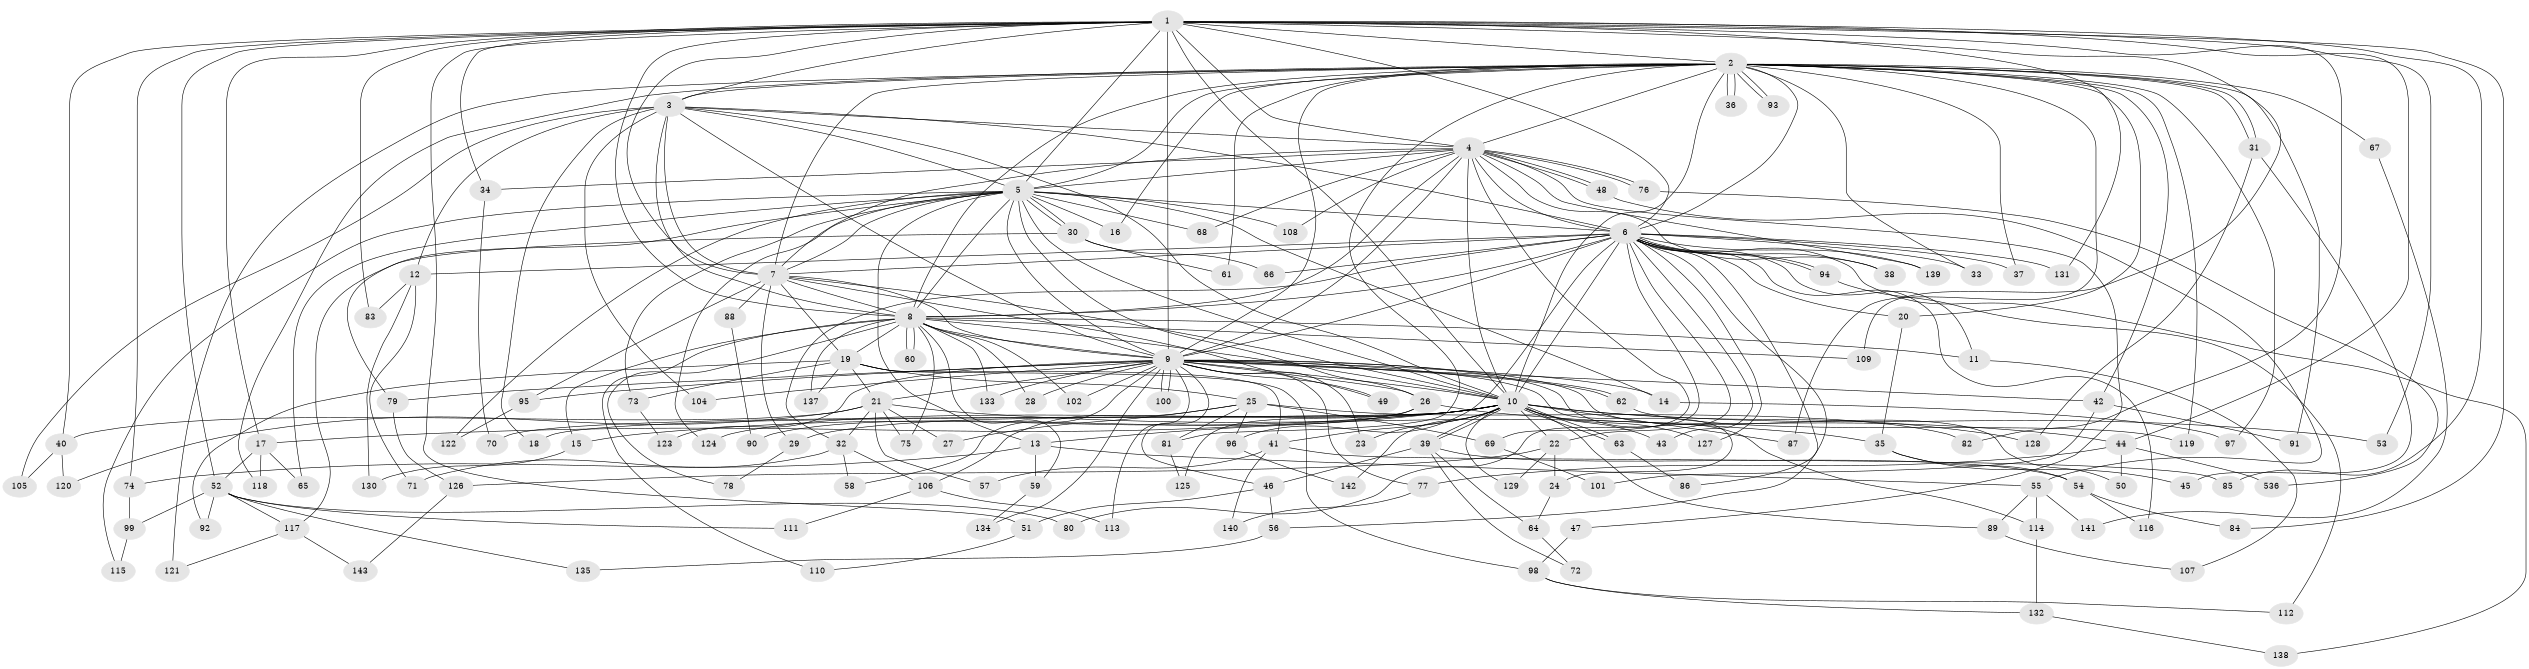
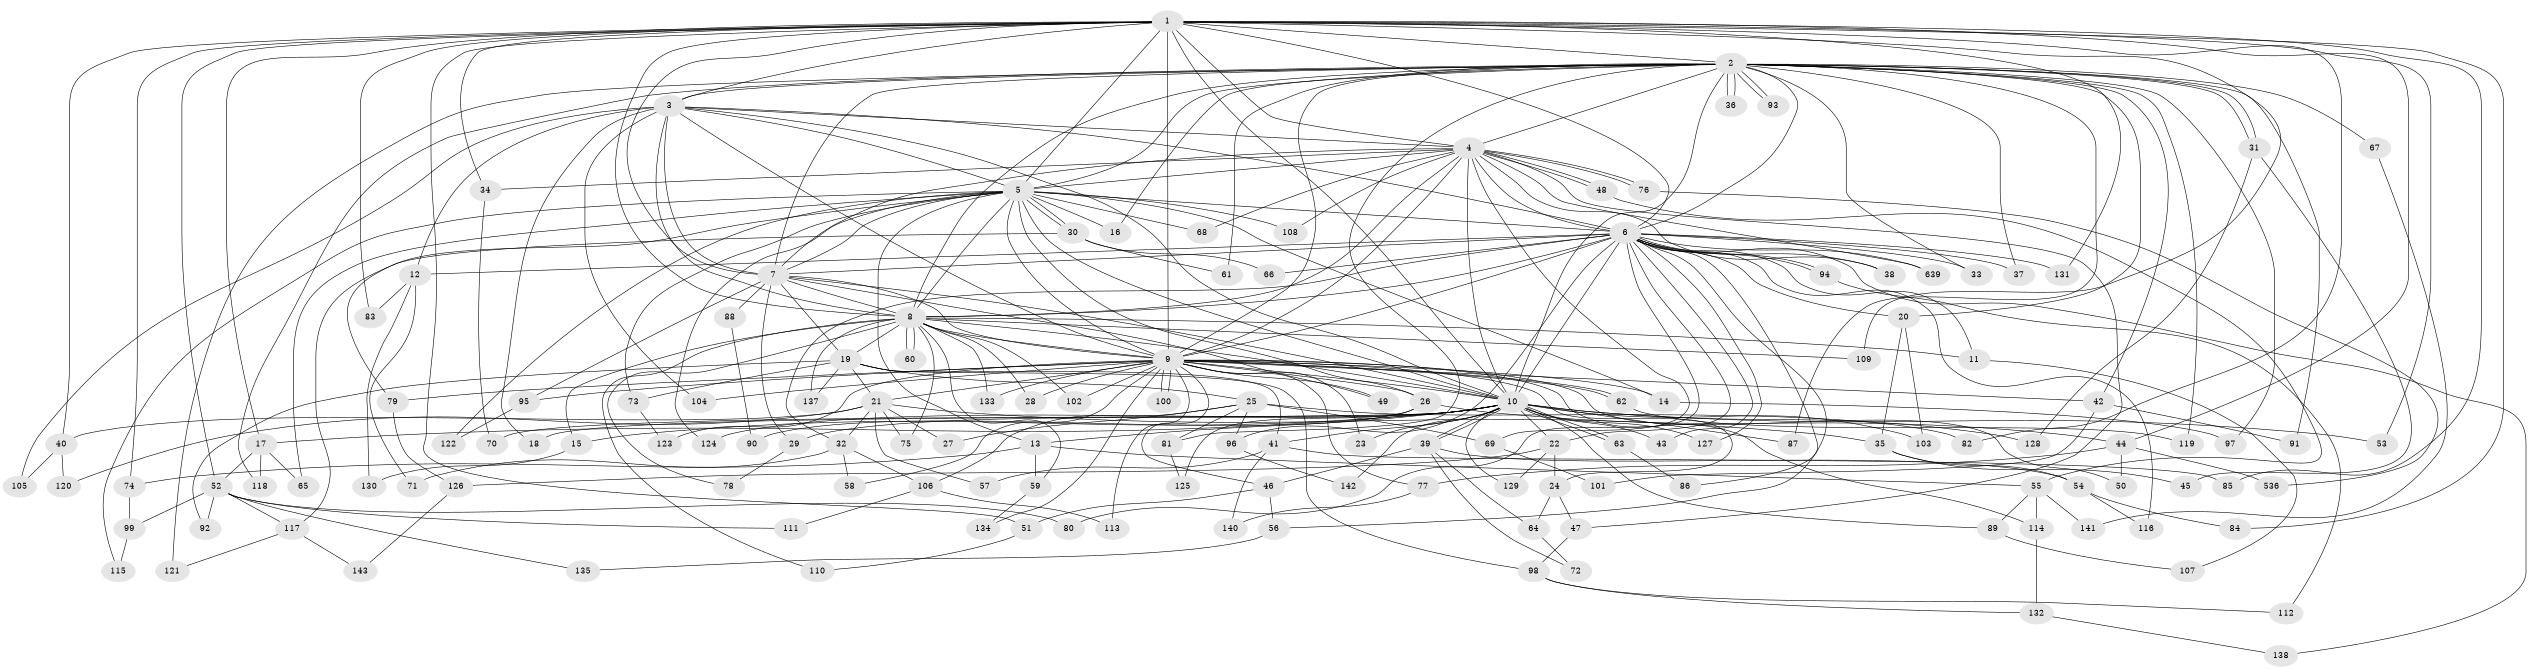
(1933, 275) -> (1933, 275)
none -> (1924, 444)
none -> (1565, 508)
